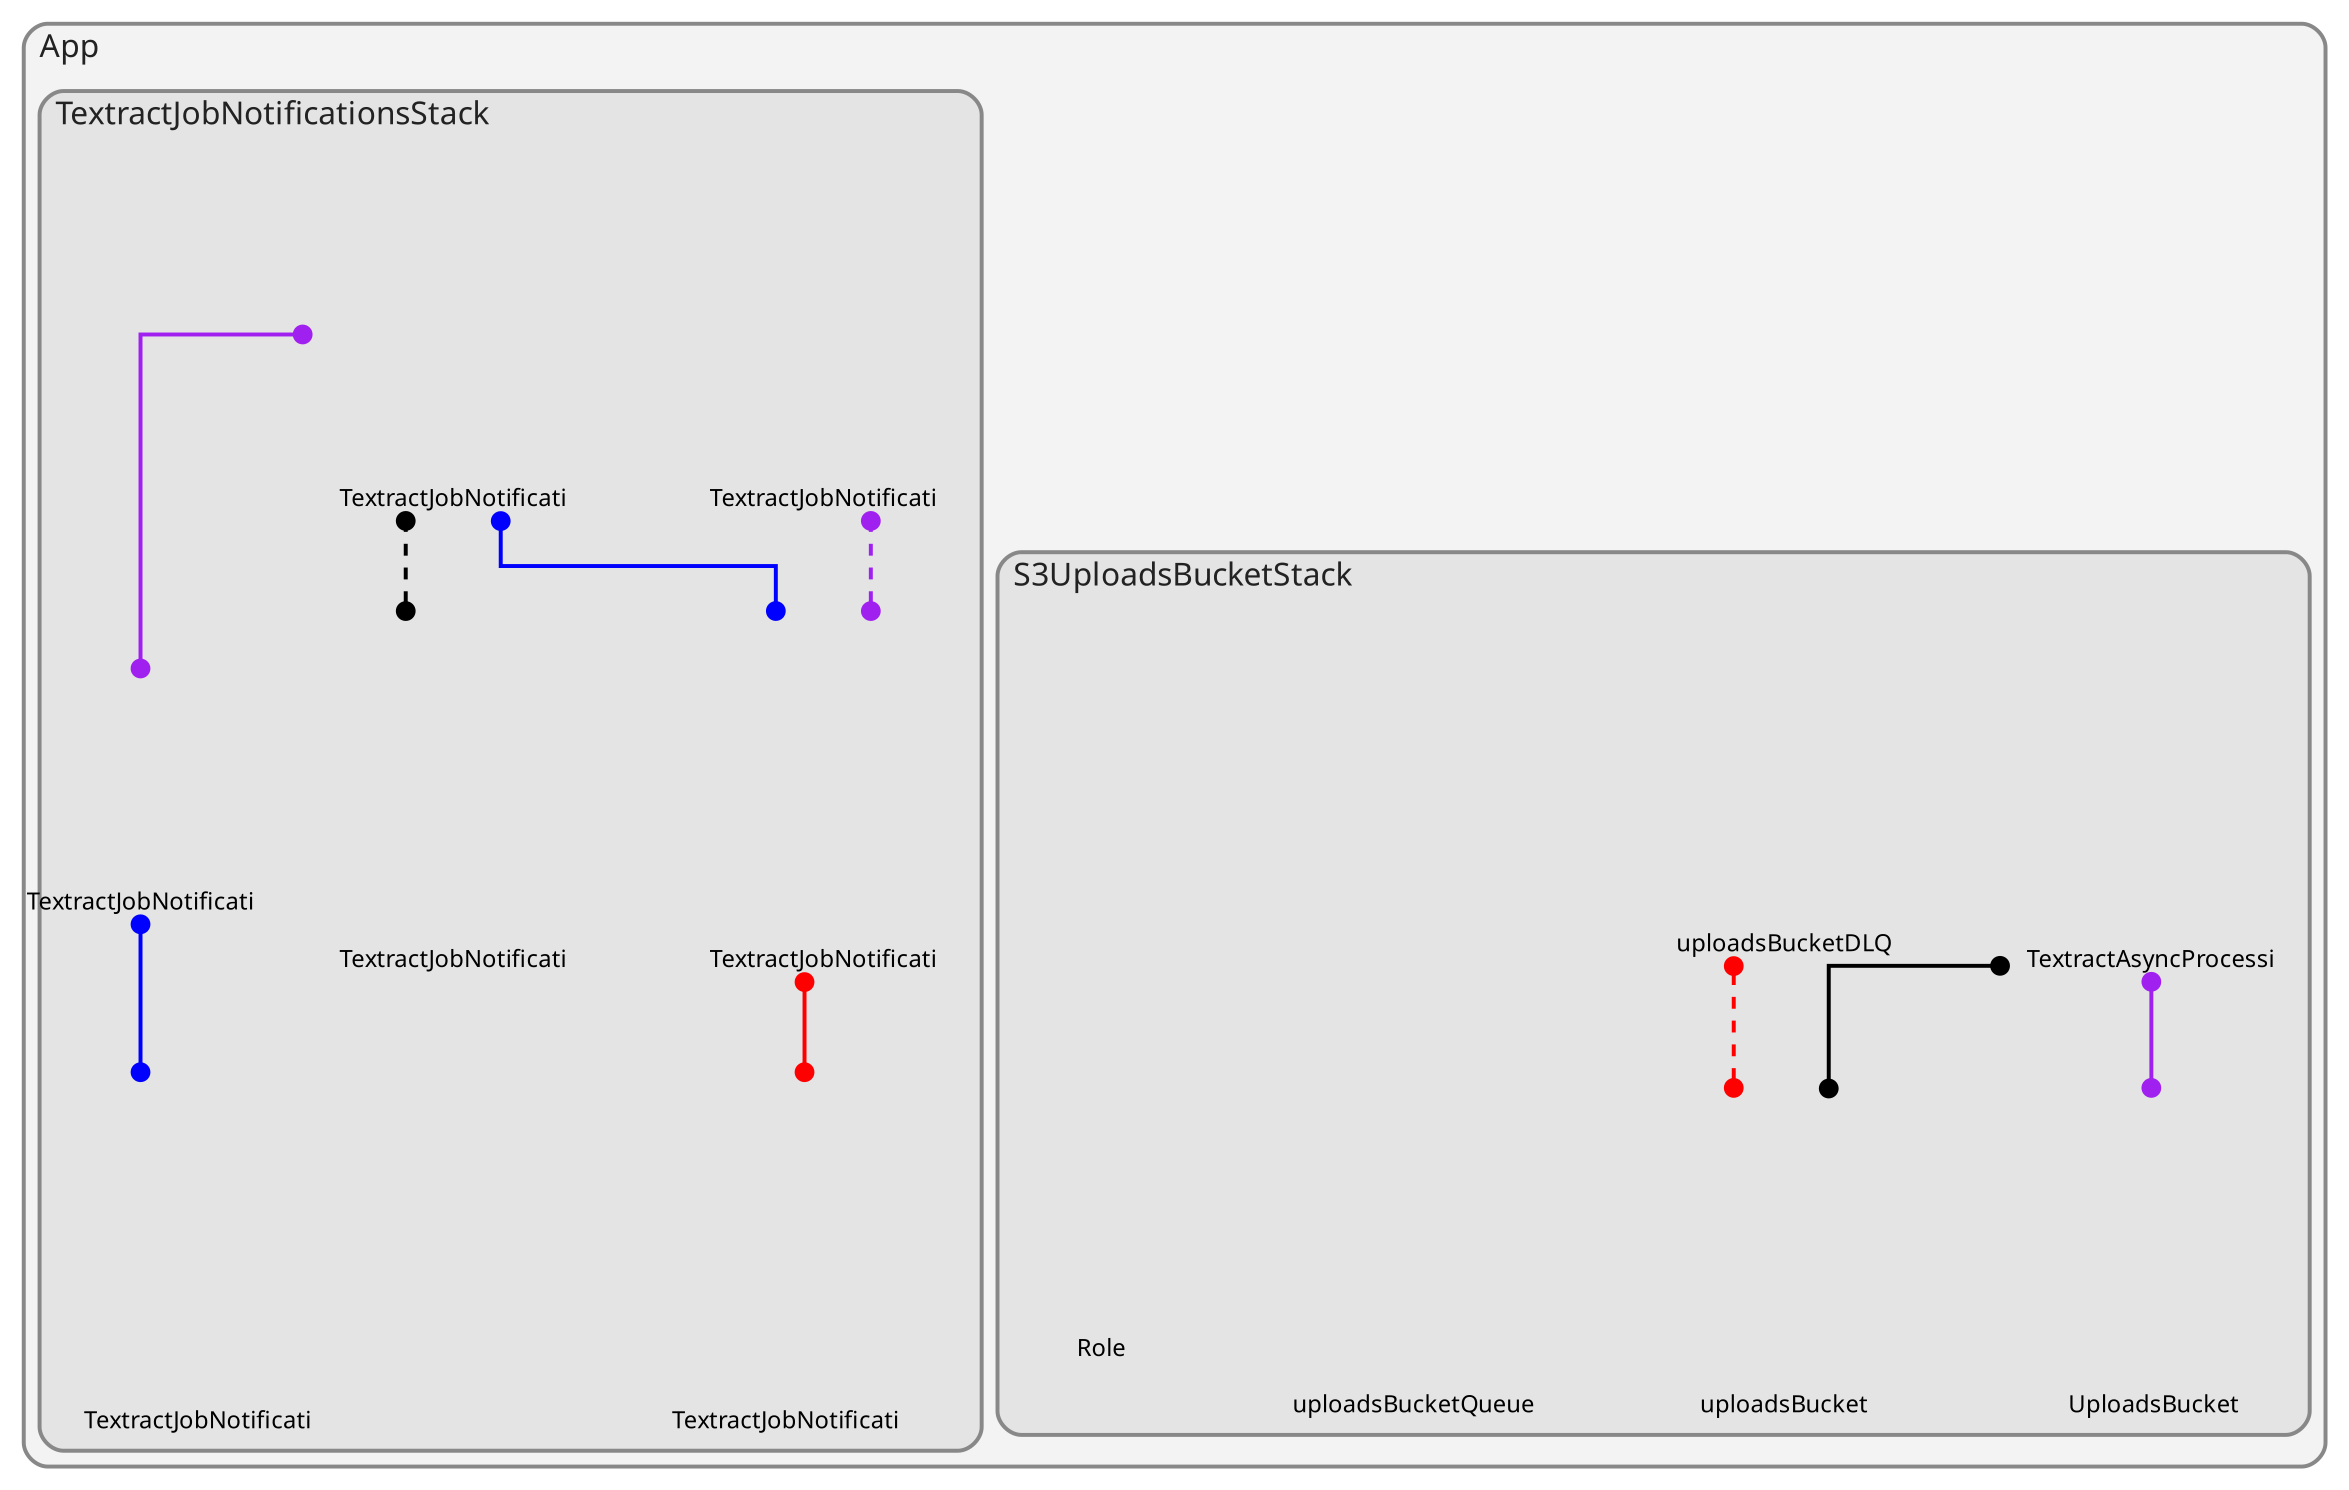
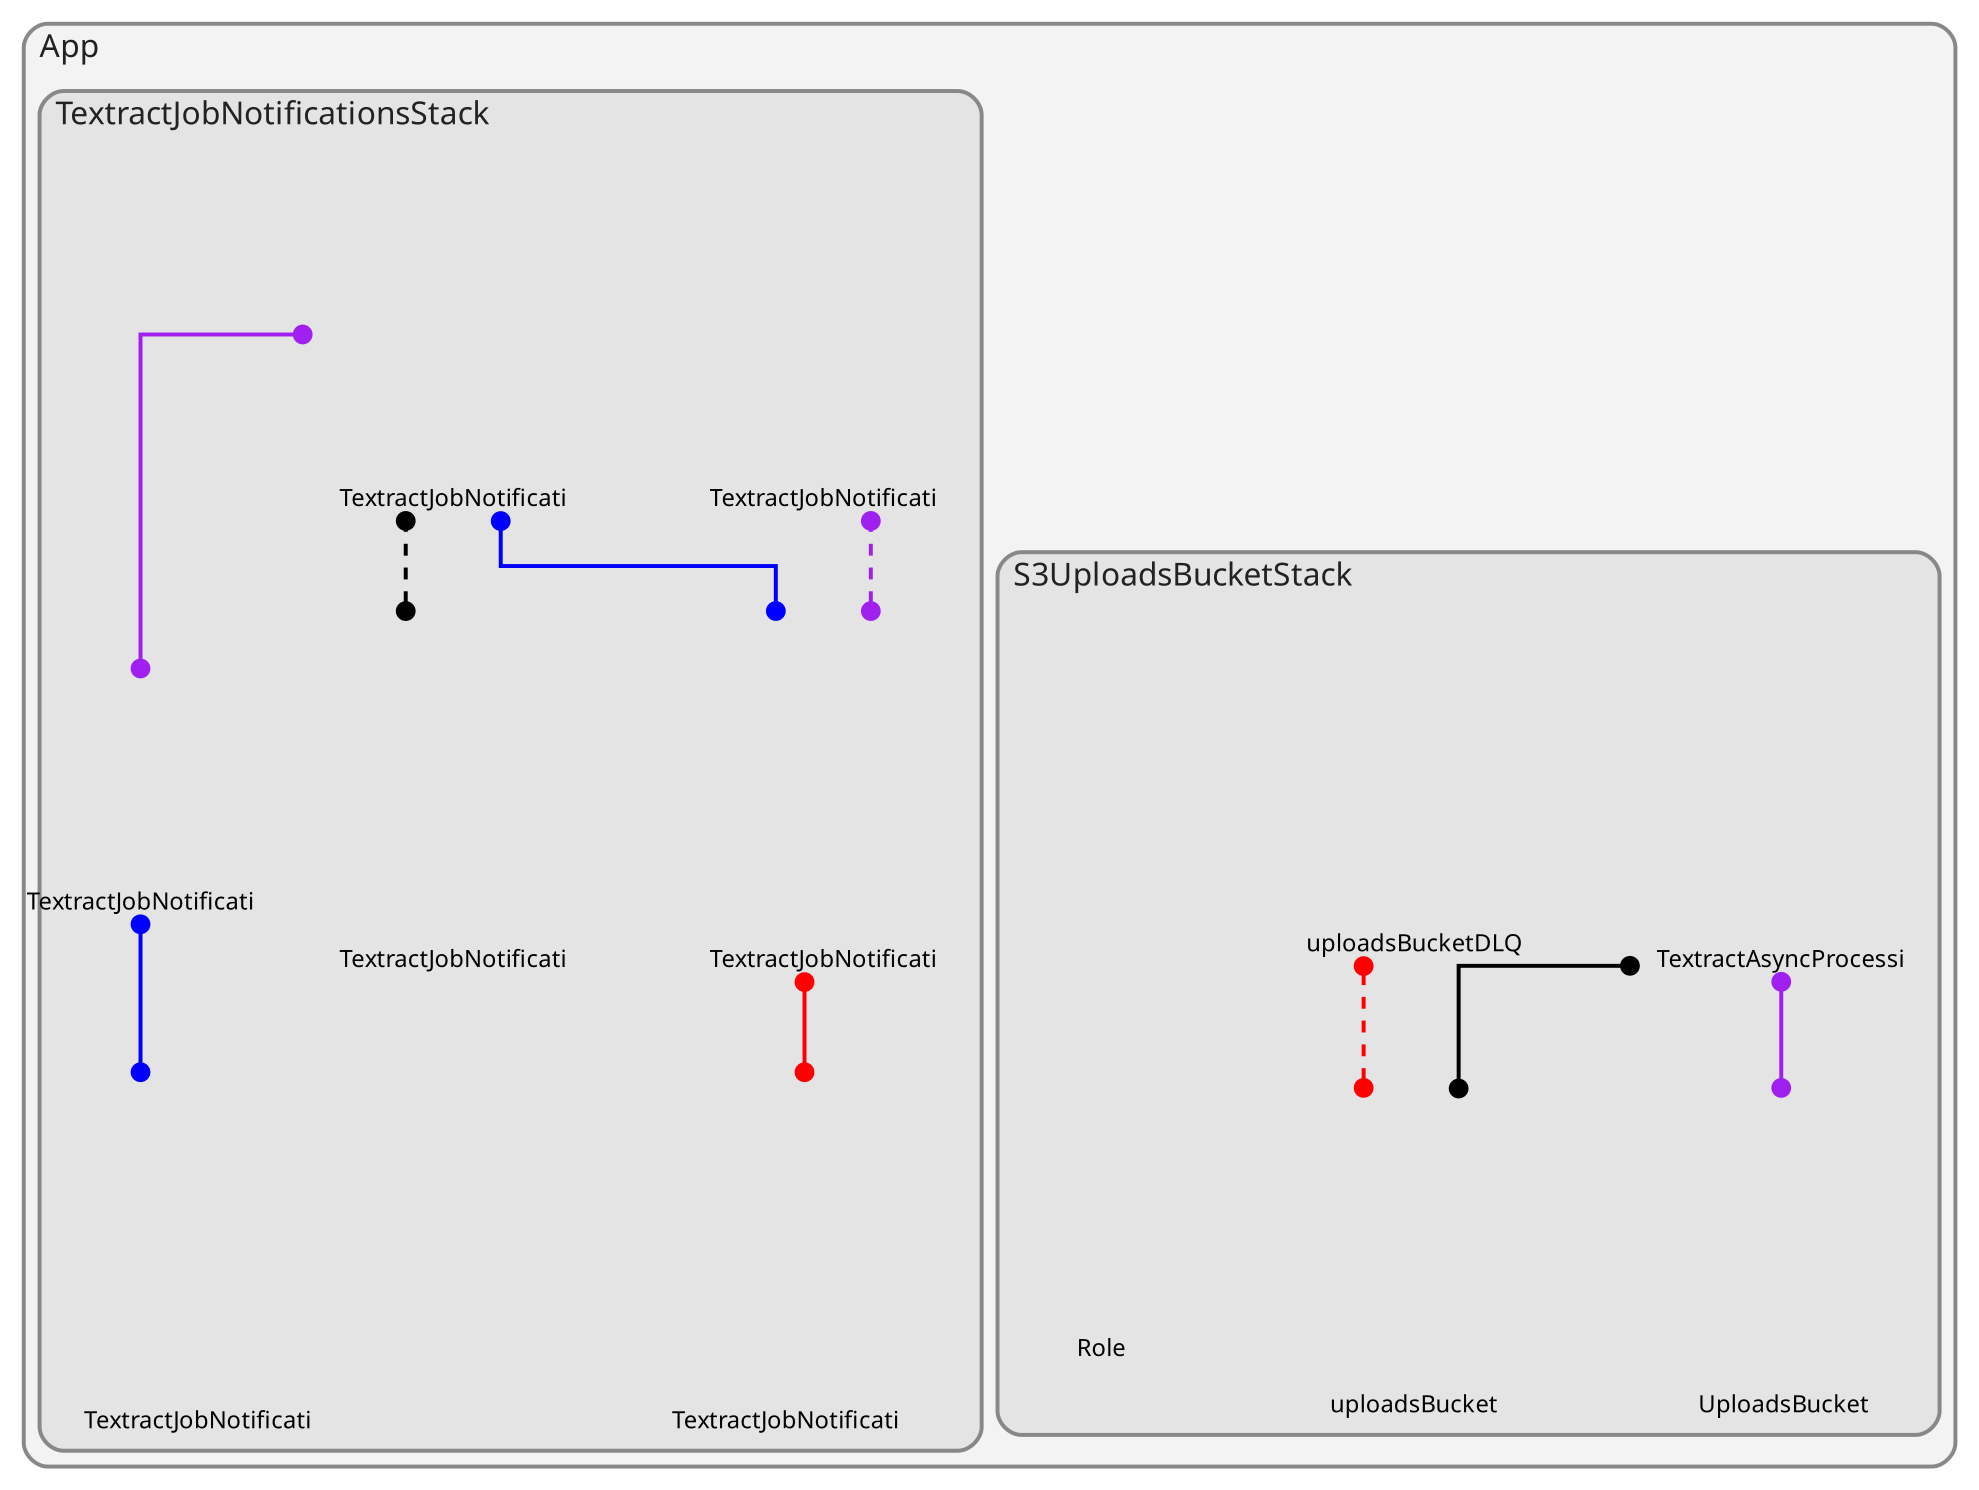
(1411, 1258) -> none
